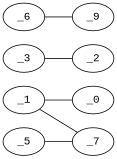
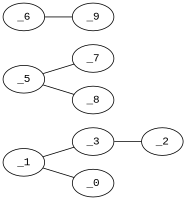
none -> (93, 100)
(58, 121) -> (59, 152)
